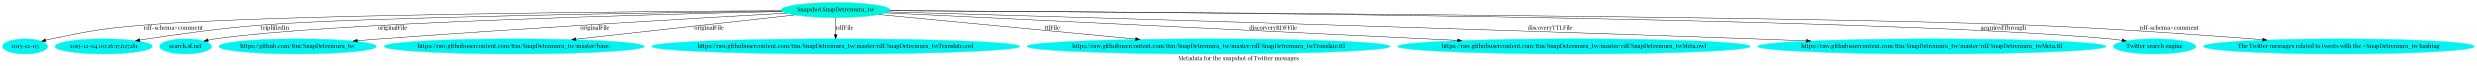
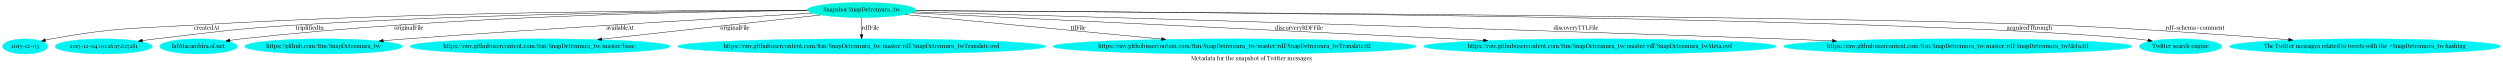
(173, 28) -> (207, 28)
(595, 28) -> (620, 28)
(186, 46) -> (199, 46)
